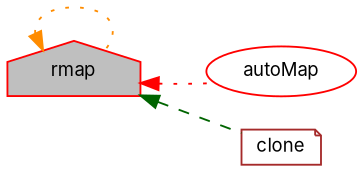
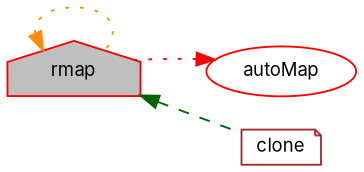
(187, 84) -> (166, 59)
